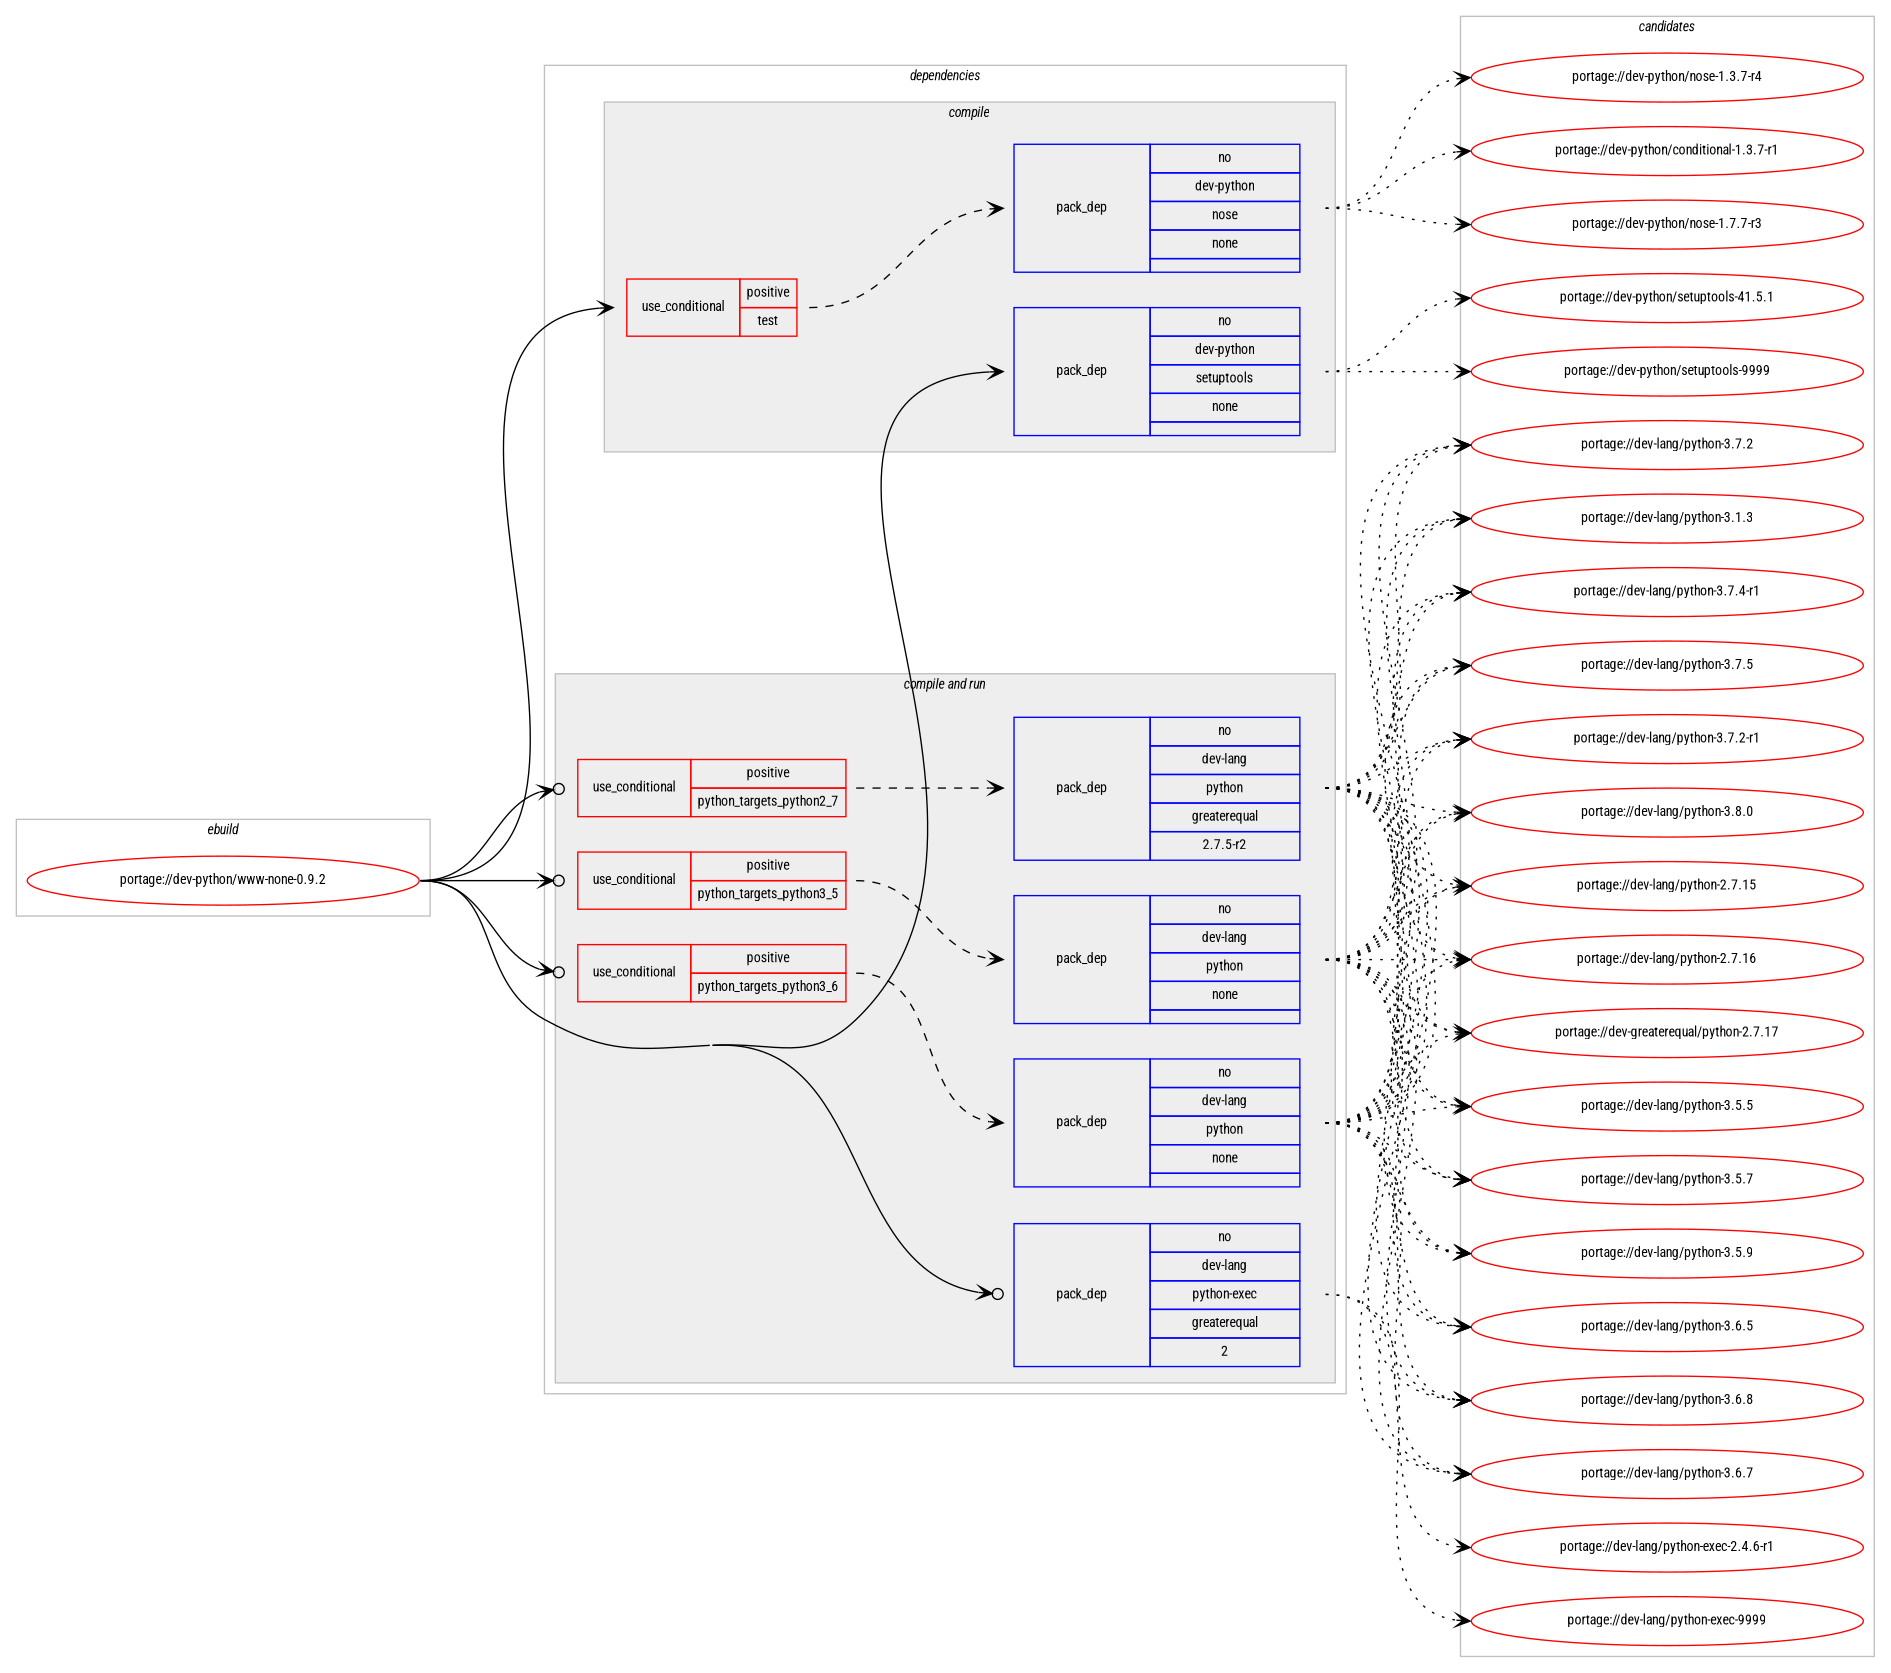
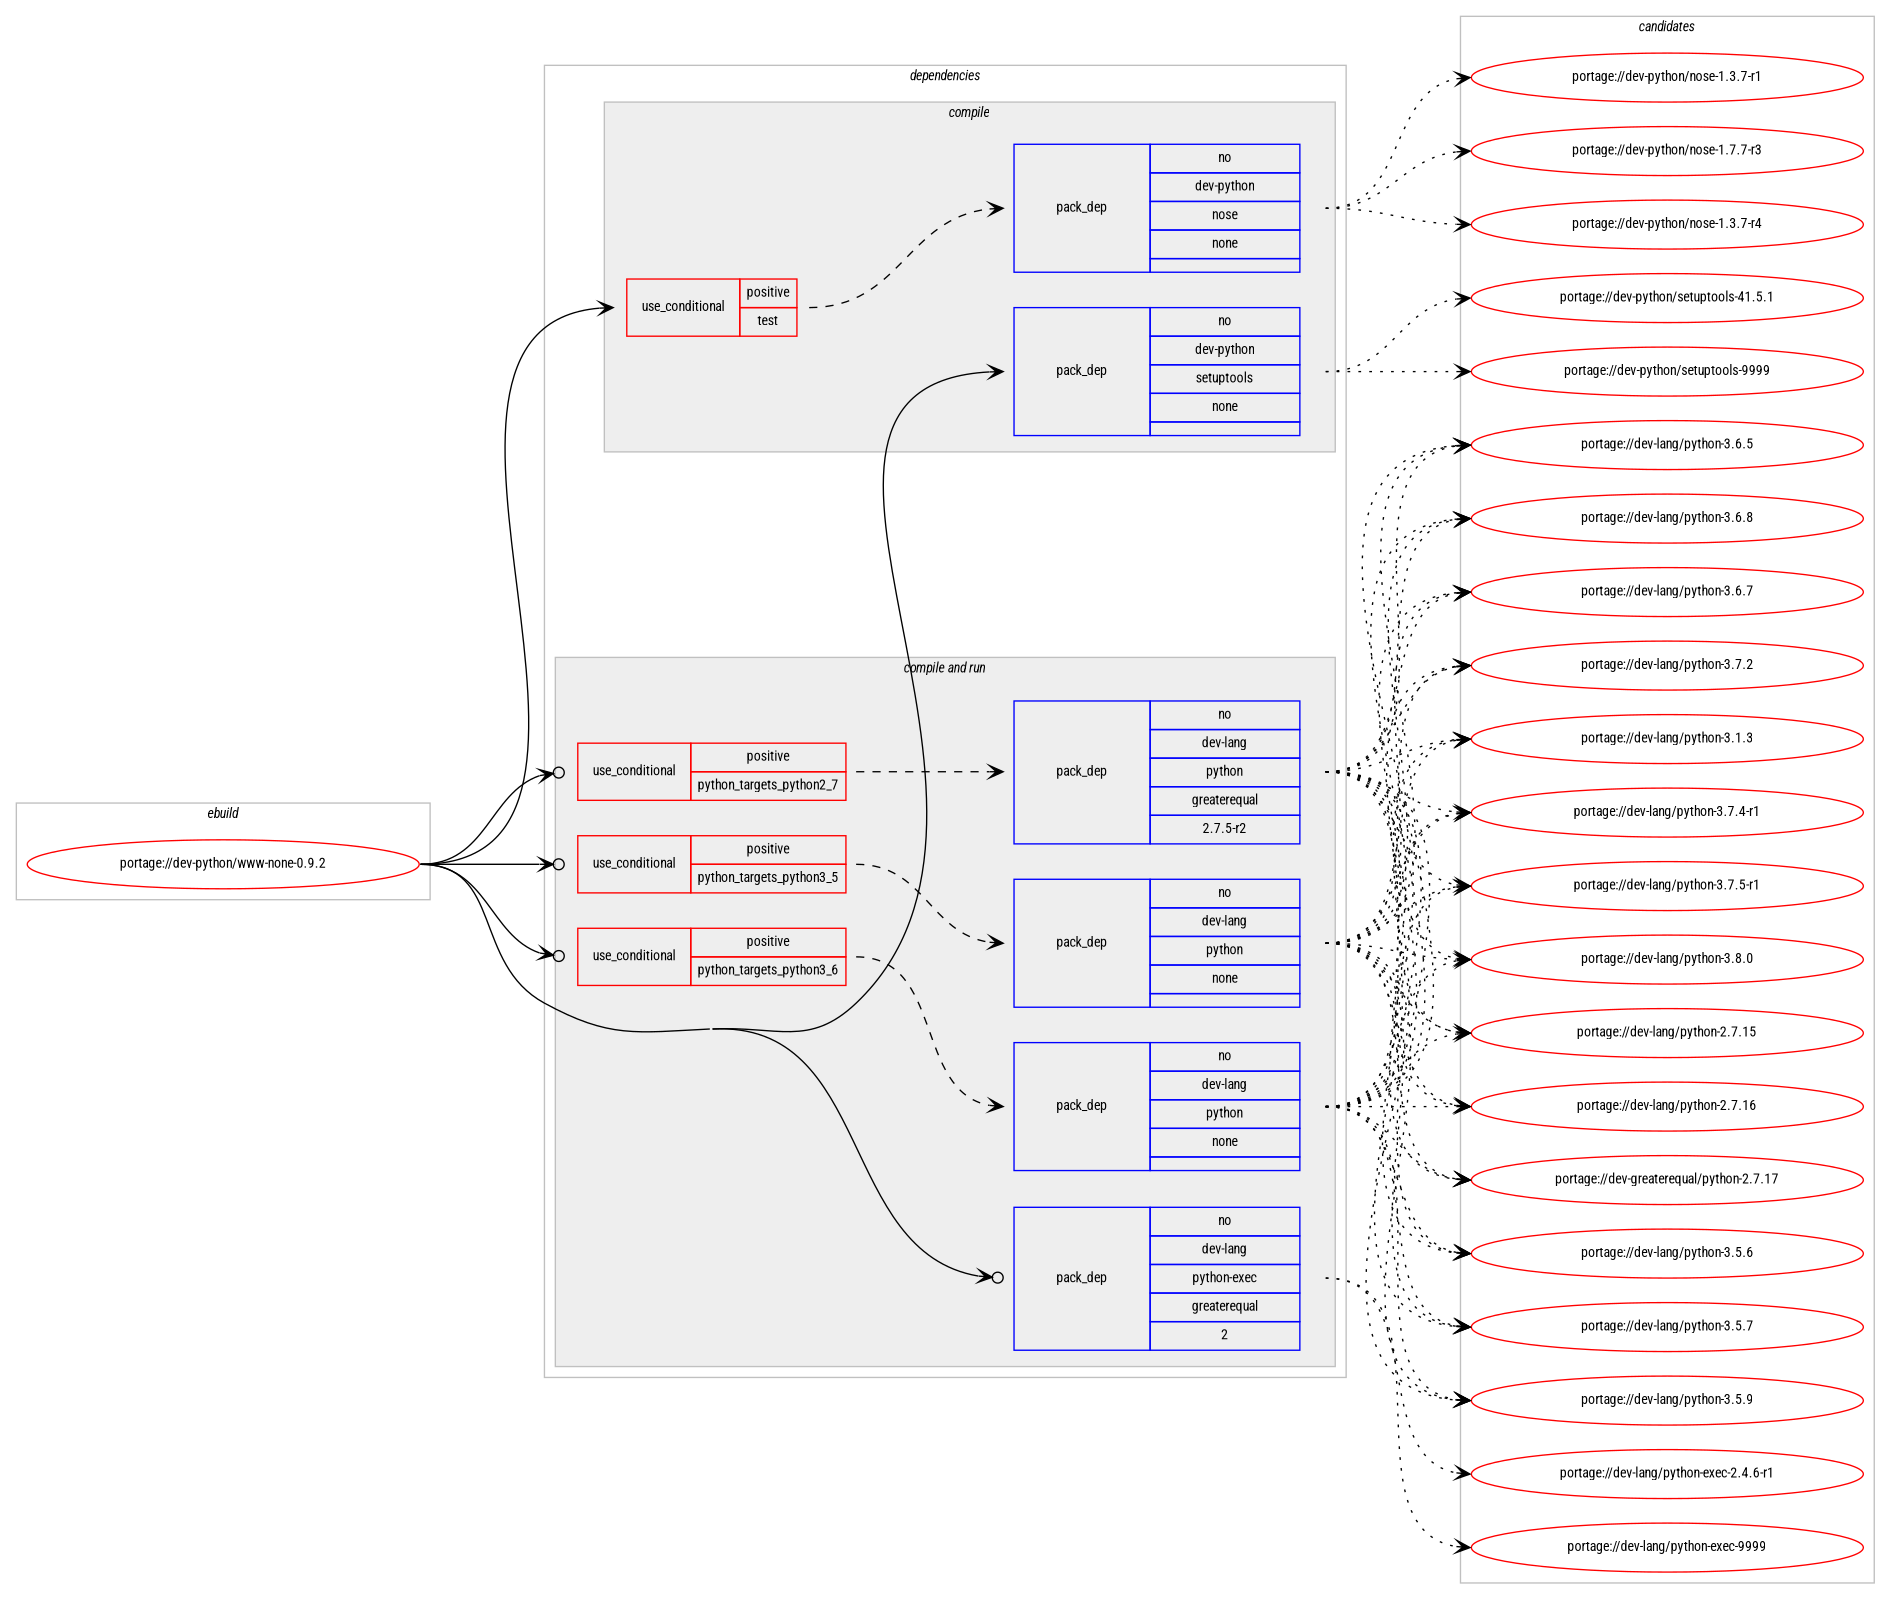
(1667, 151) -> (1667, 78)
(1667, 666) -> none
(1667, 739) -> (1667, 886)
(1667, 1107) -> (1667, 1254)
